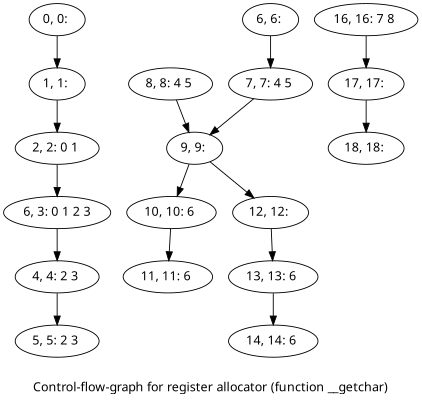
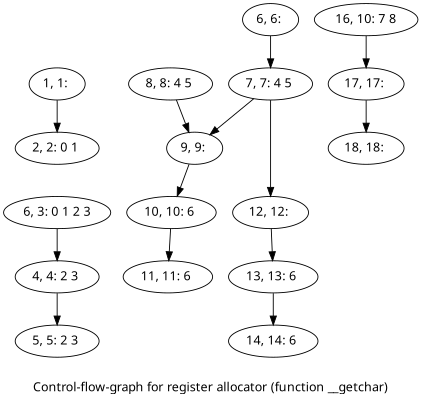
(57, 20) -> none
(366, 20) -> (366, 20)
(57, 176) -> none
(228, 177) -> (271, 144)
